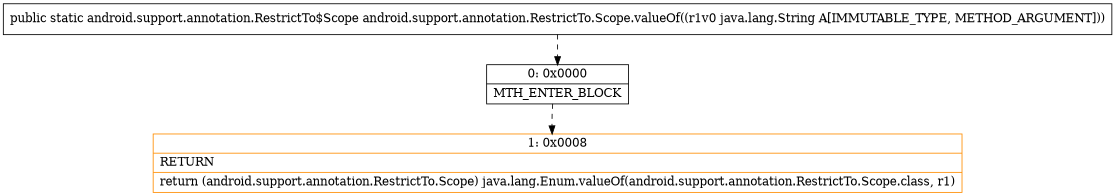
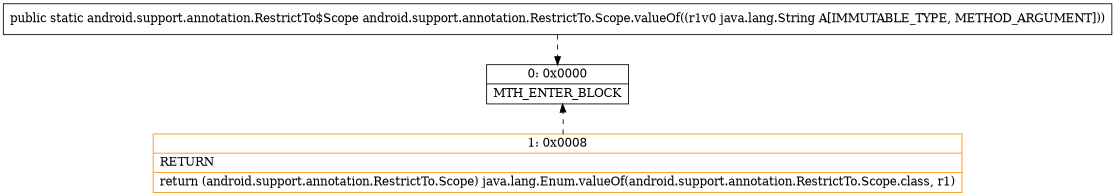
(552, 115) -> (563, 123)
